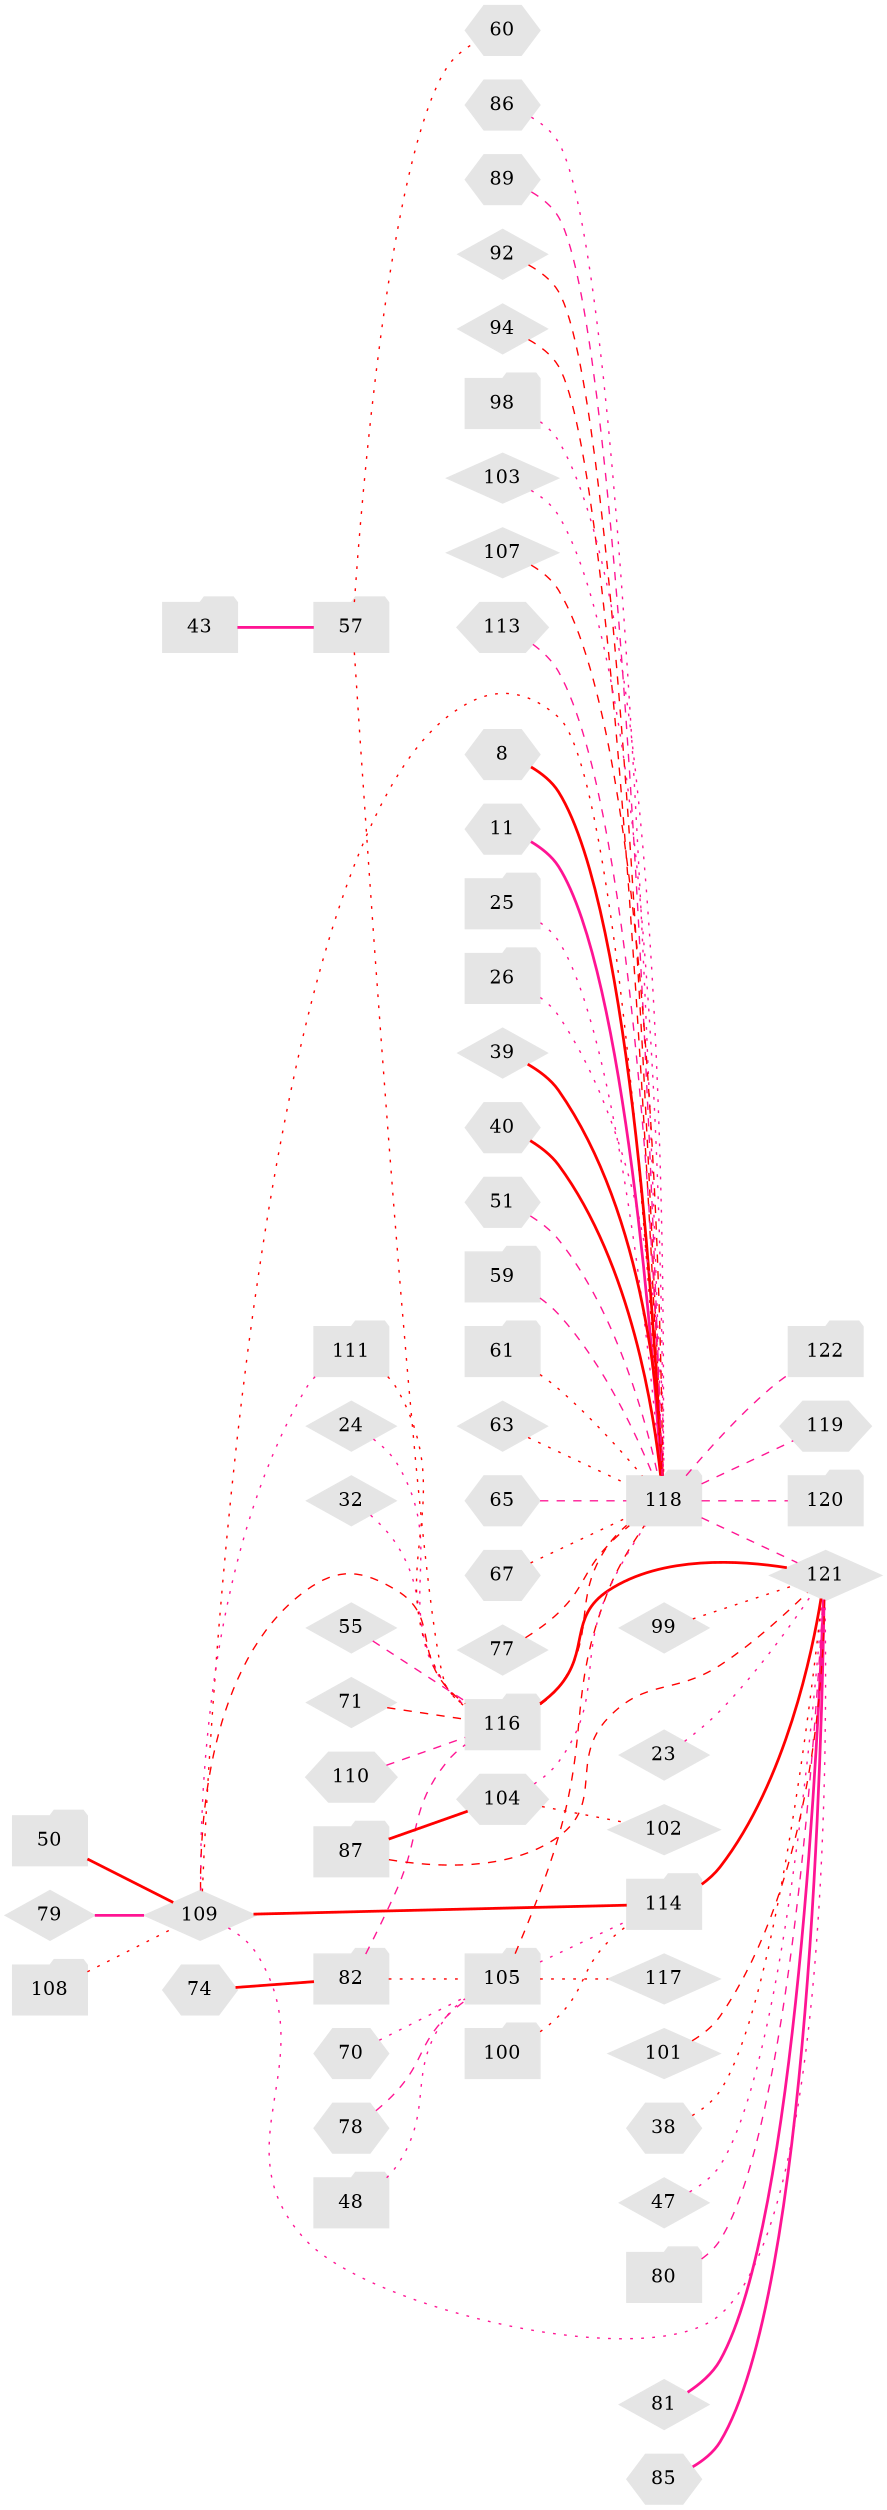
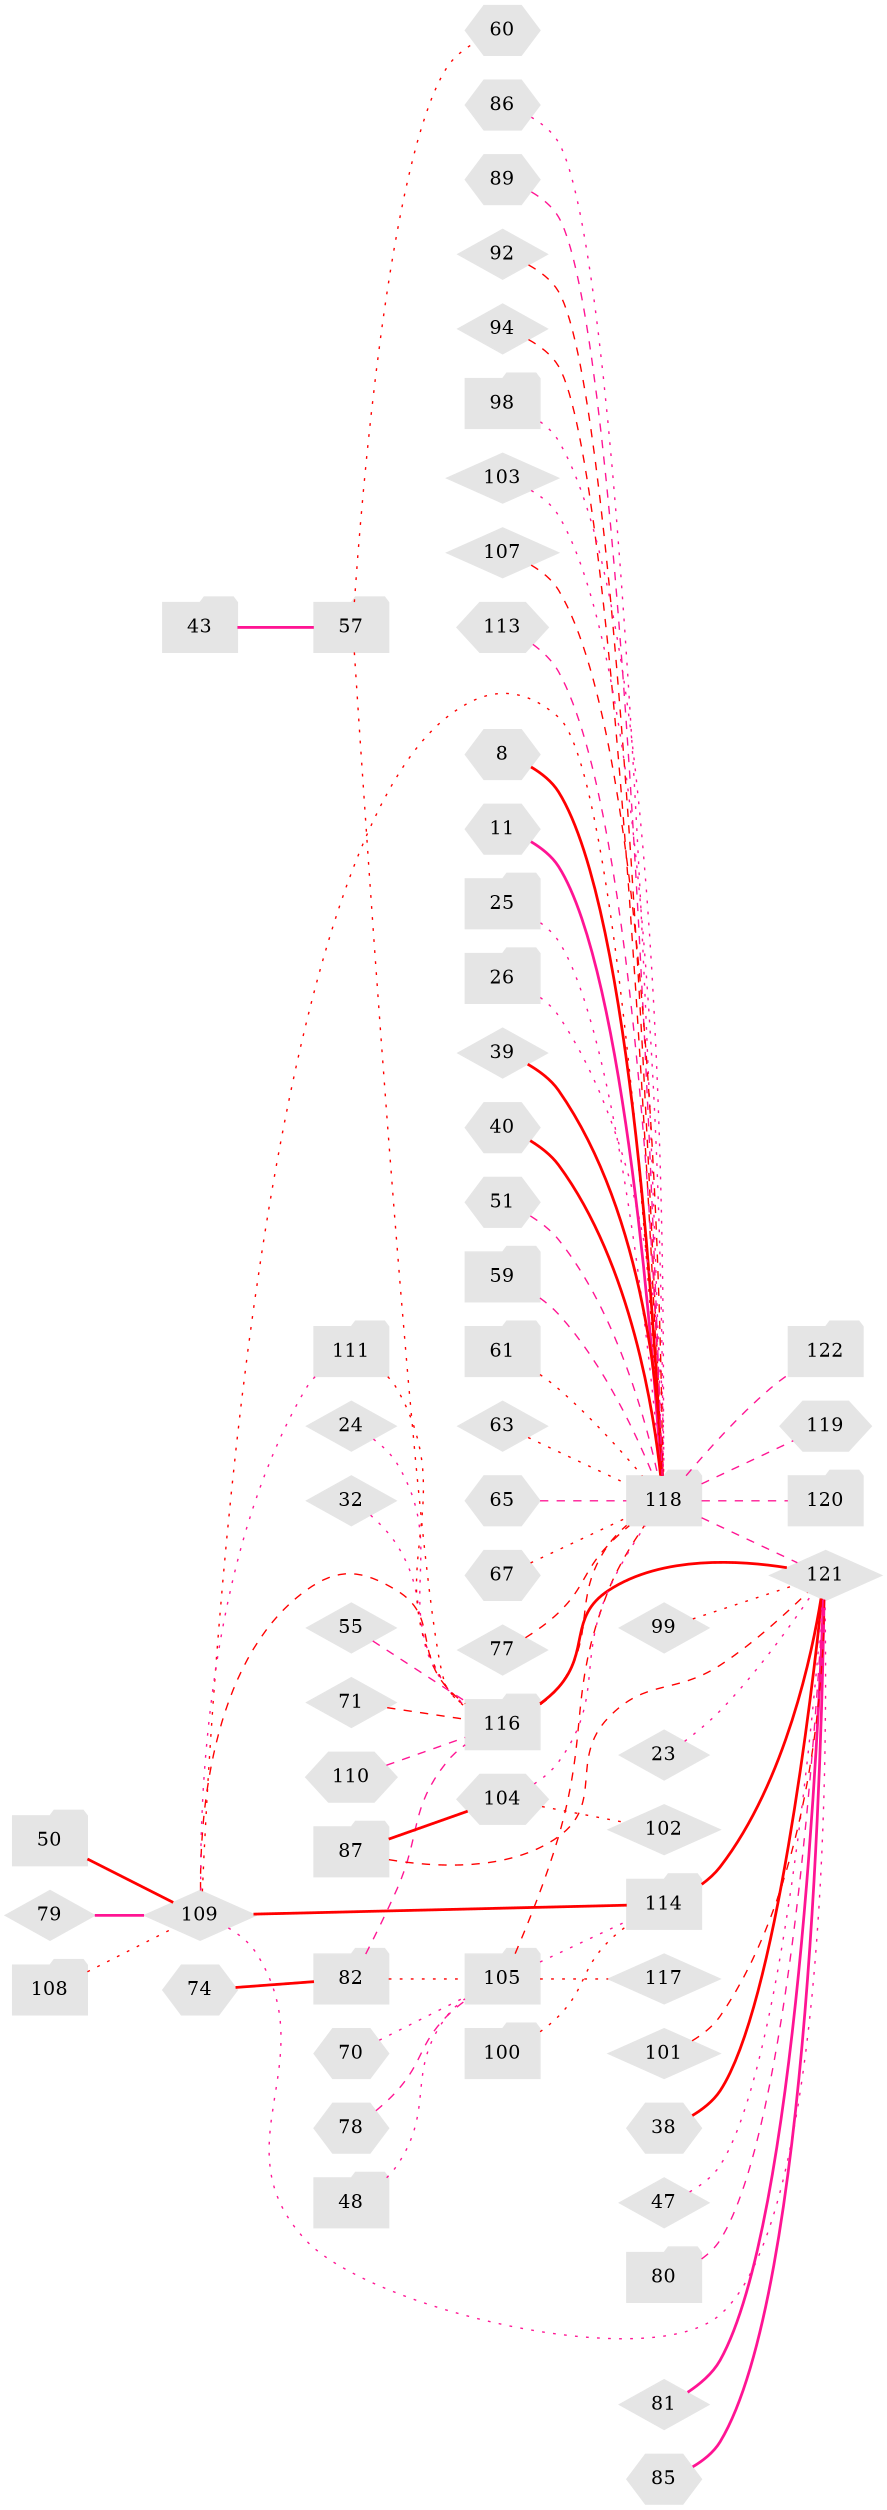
(768, 1947) -> (768, 1947)
